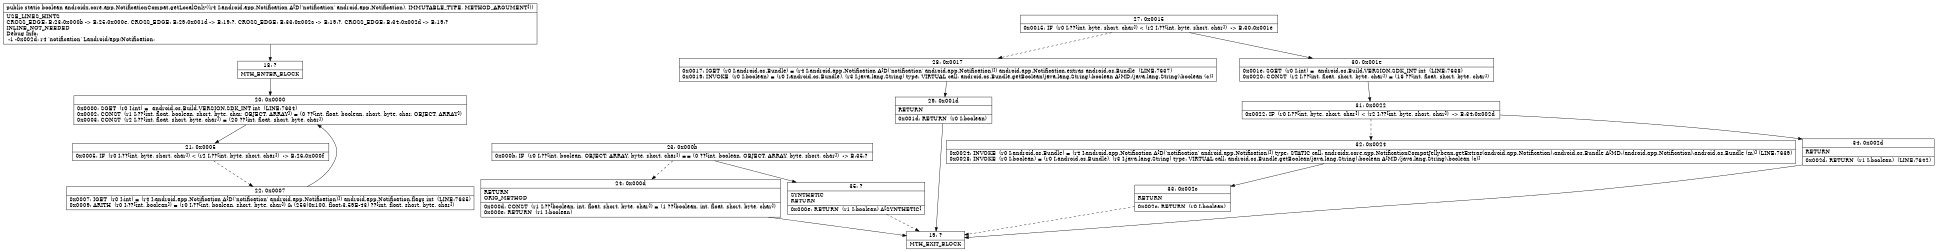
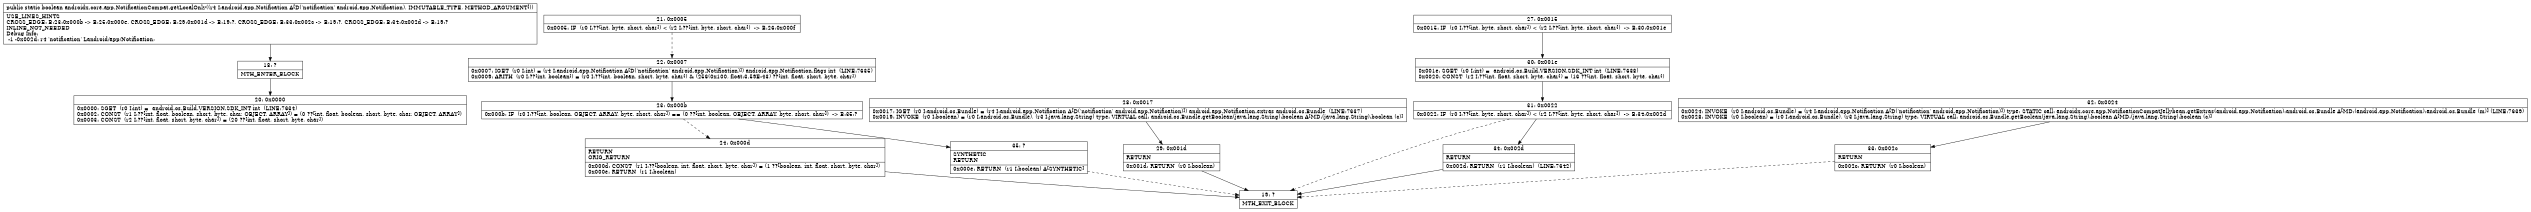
(1057, 45) -> none
(1371, 128) -> (1401, 151)
(232, 133) -> none
(335, 160) -> (672, 90)
(506, 198) -> (609, 158)
